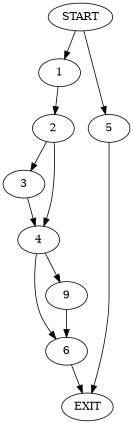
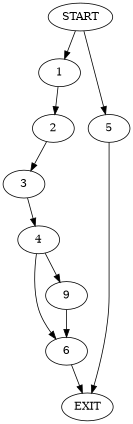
(54, 181) -> none
